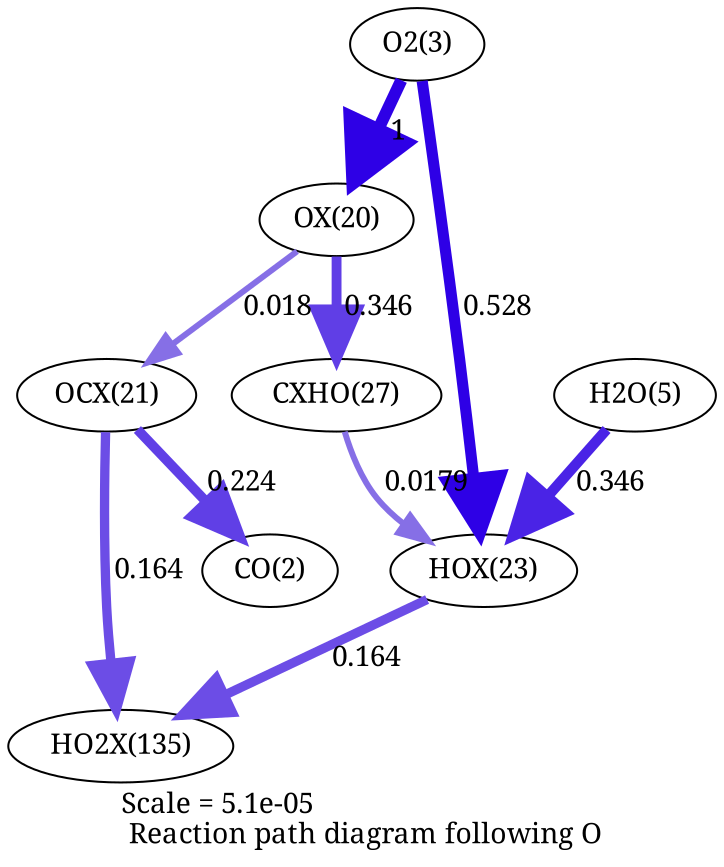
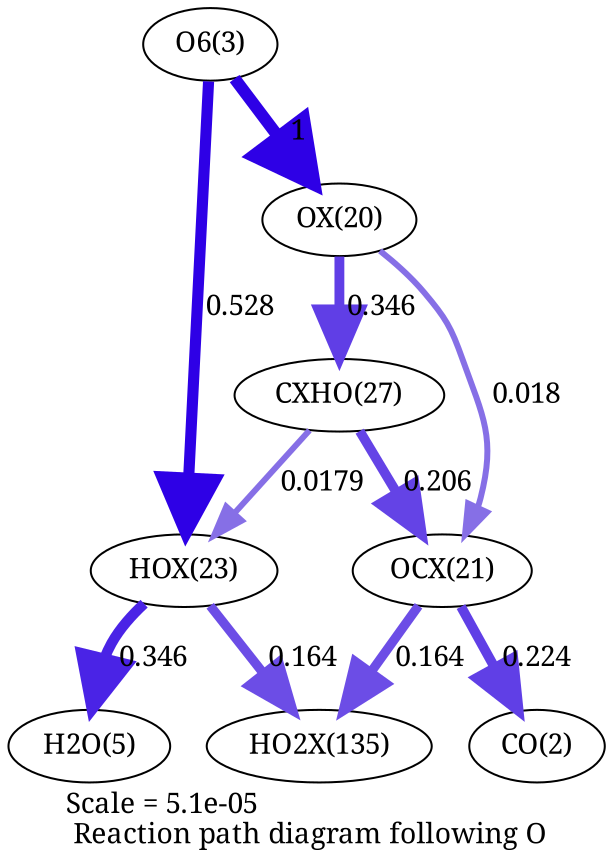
(417, 44) -> (210, 44)
none -> (378, 462)
(577, 463) -> (121, 629)
